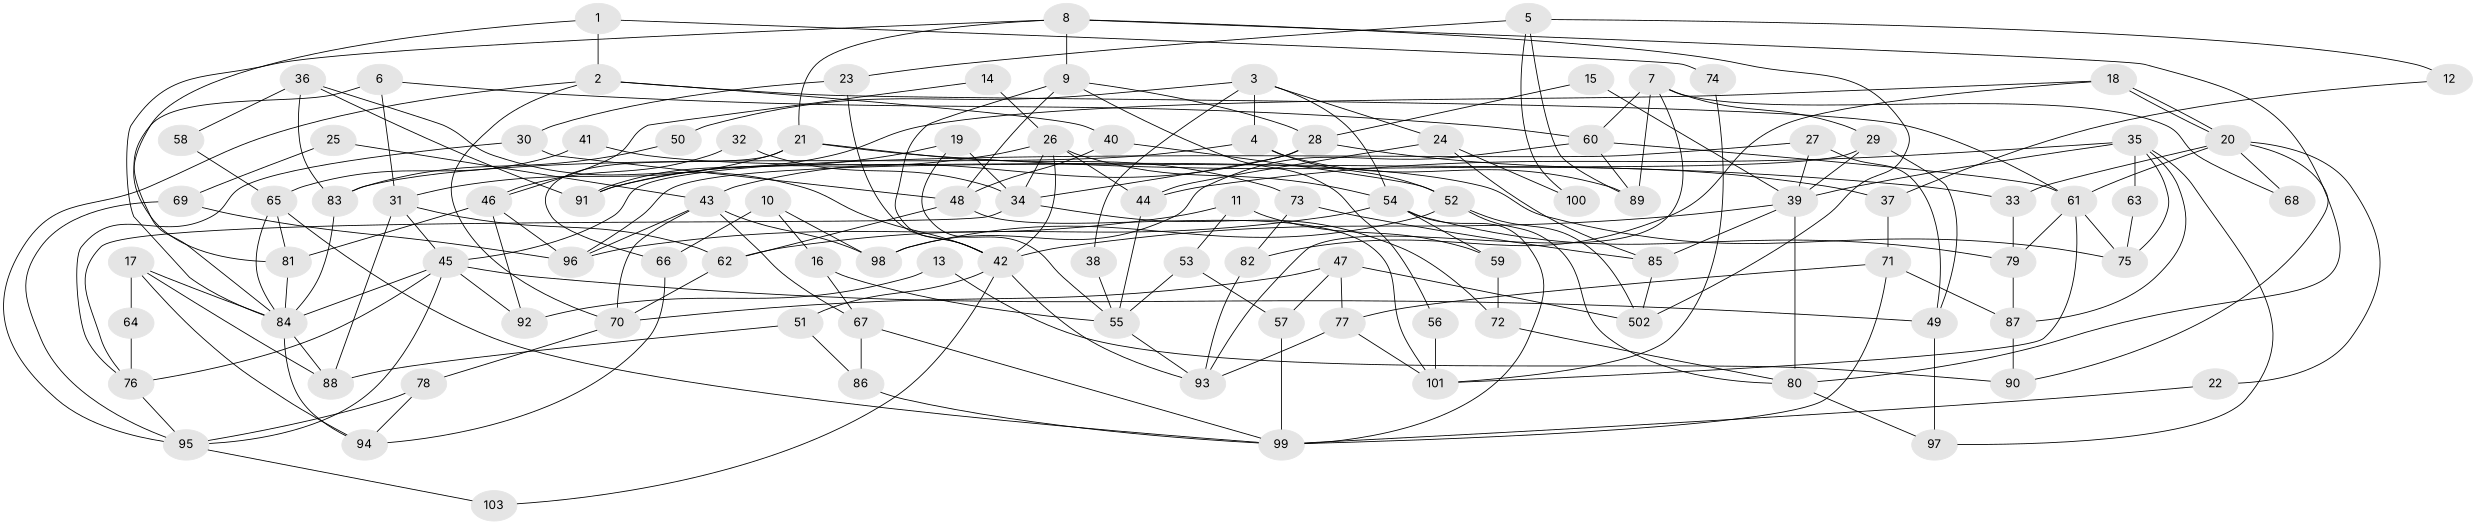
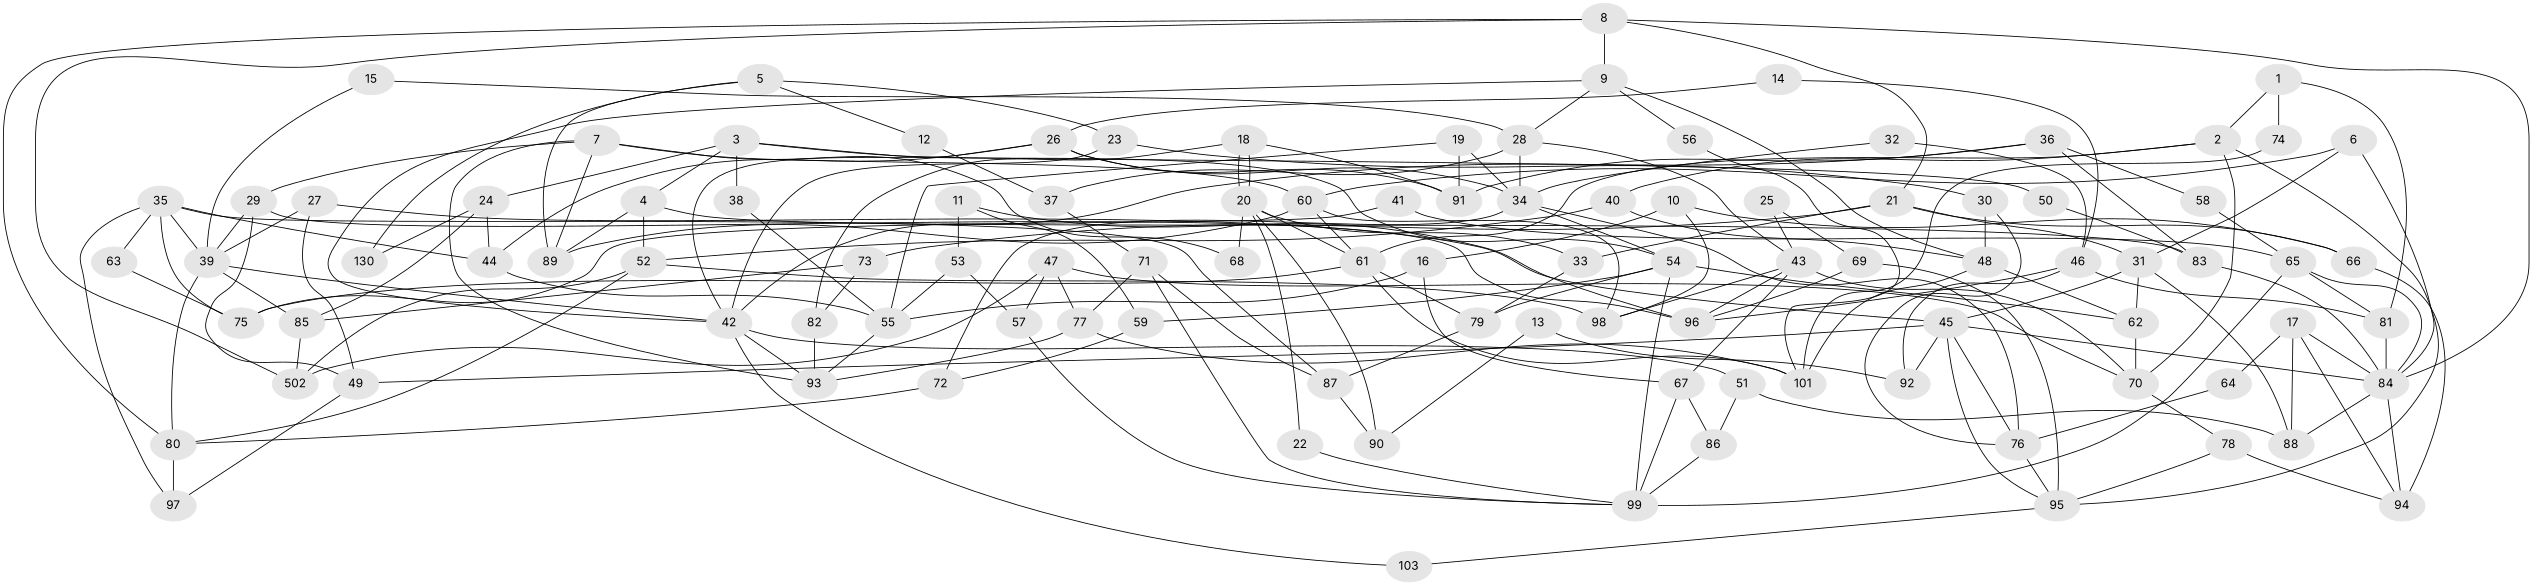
(1294, 181) -> (1568, 220)
(1577, 201) -> (365, 262)
